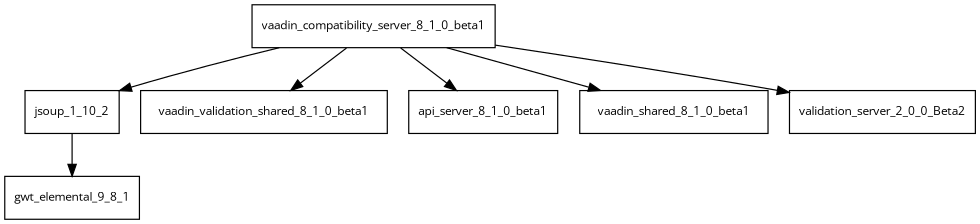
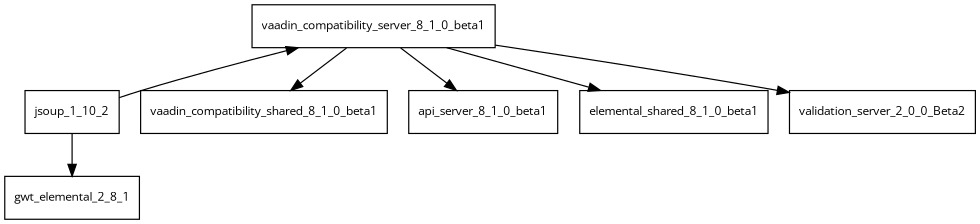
(205, 67) -> (202, 73)
(264, 112) -> (264, 112)
(674, 112) -> (674, 112)
(72, 198) -> (72, 198)
